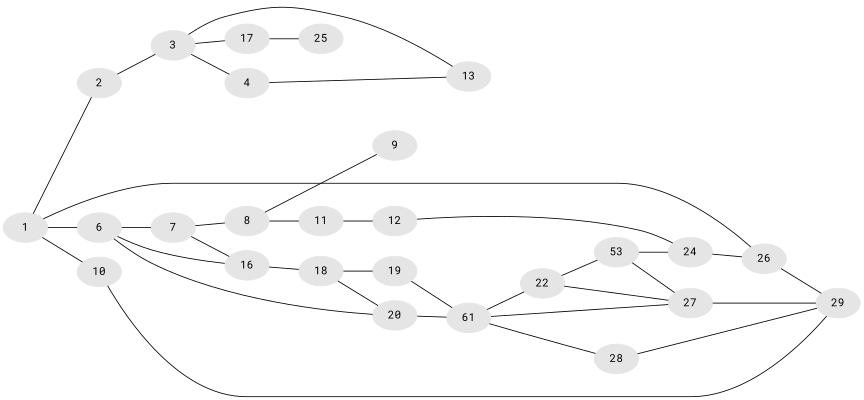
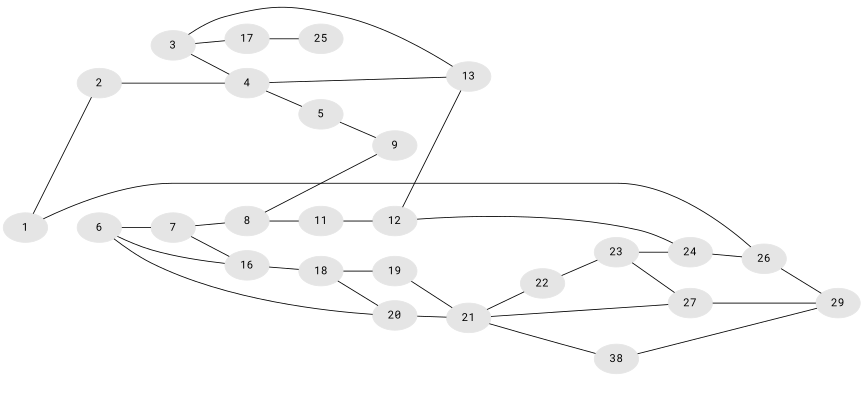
(136, 64) -> (173, 83)
none -> (321, 114)
none -> (432, 149)
(63, 228) -> none
(616, 252) -> (616, 252)
(99, 272) -> none
(616, 293) -> none
(469, 318) -> (469, 318)
(616, 359) -> (616, 359)
